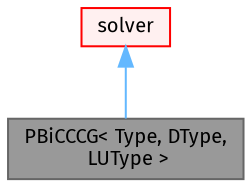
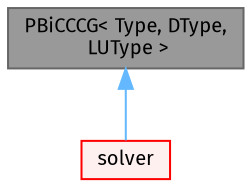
(126, 93) -> (126, 115)
